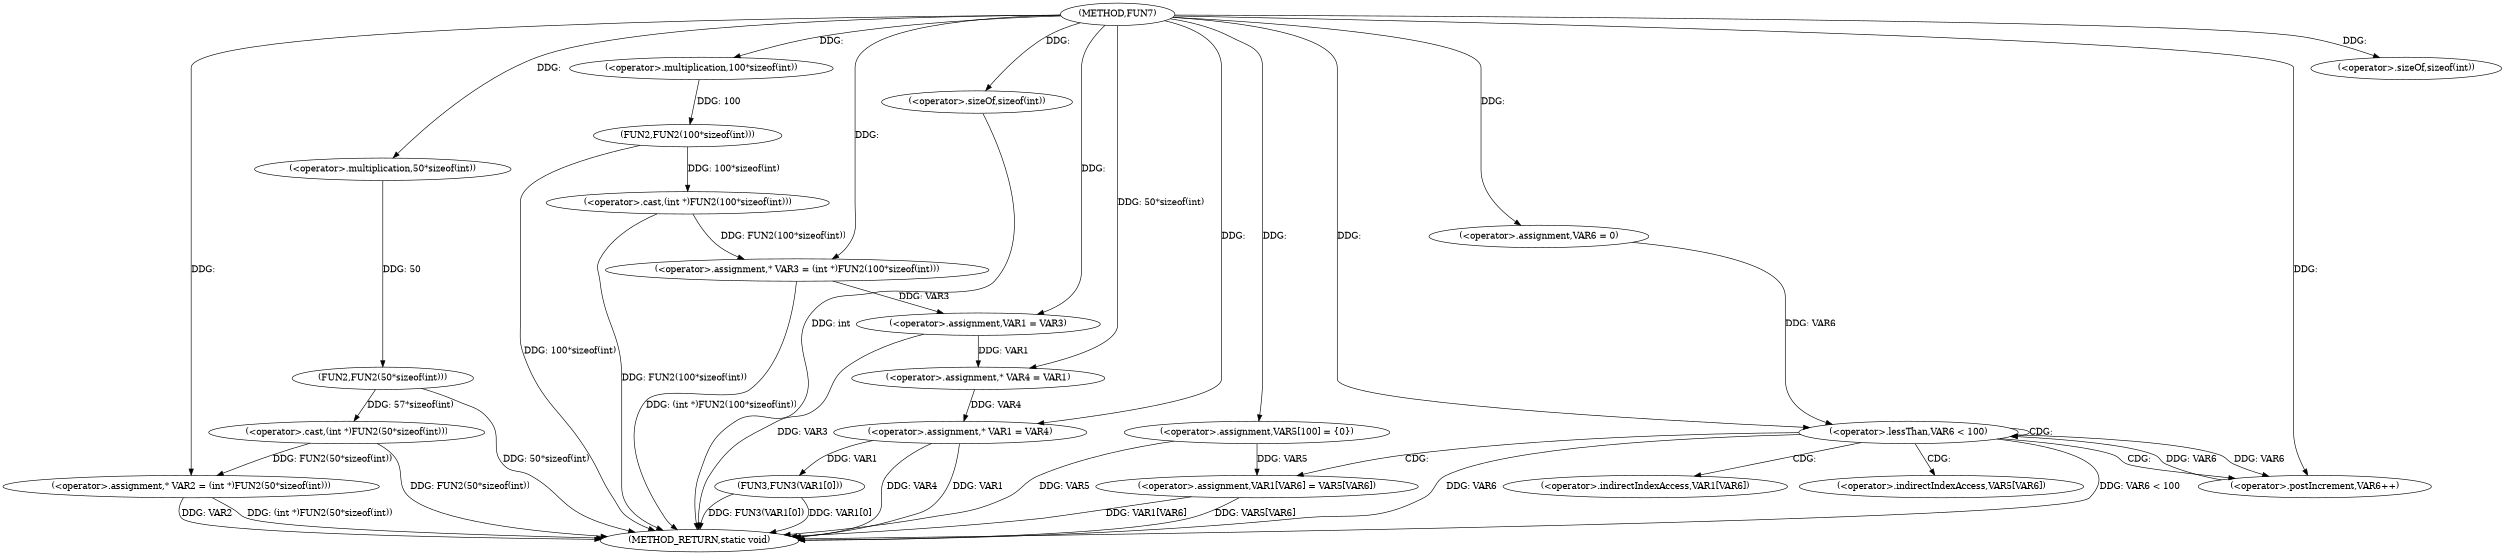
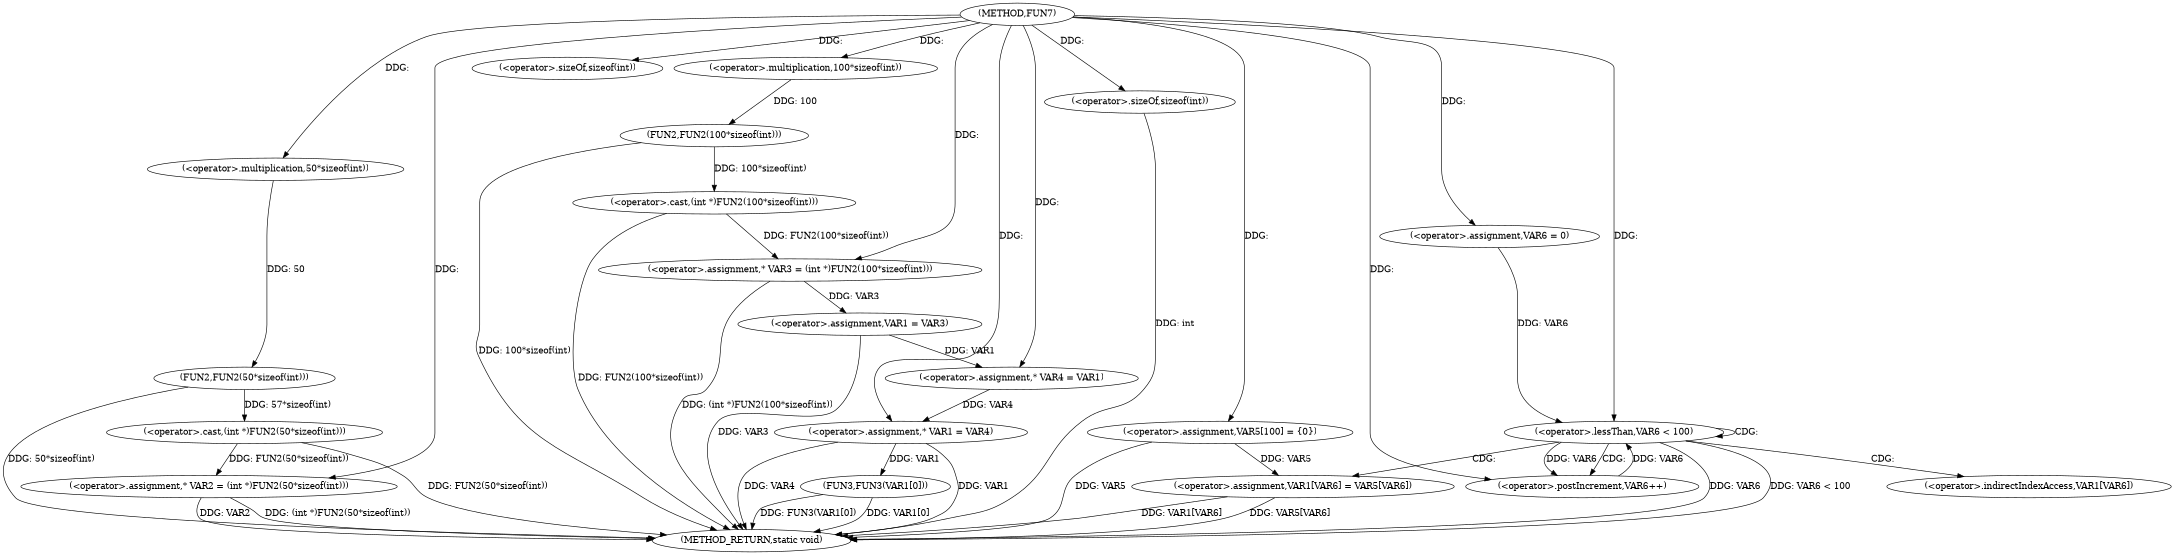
(1082, 174) -> none
(1161, 203) -> (1049, 203)
(1941, 487) -> none
